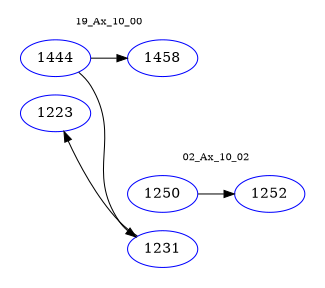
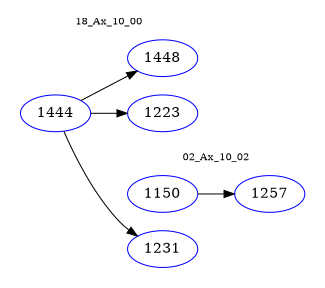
(109, 22) -> (109, 22)
(163, 58) -> (163, 58)
(97, 193) -> (104, 113)
(163, 194) -> (163, 194)
(270, 194) -> (270, 194)
